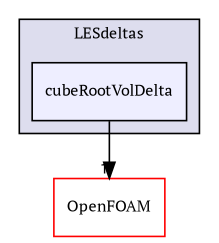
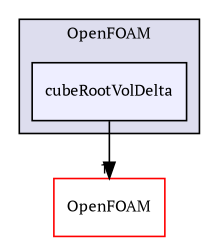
(109, 35) -> (109, 35)
